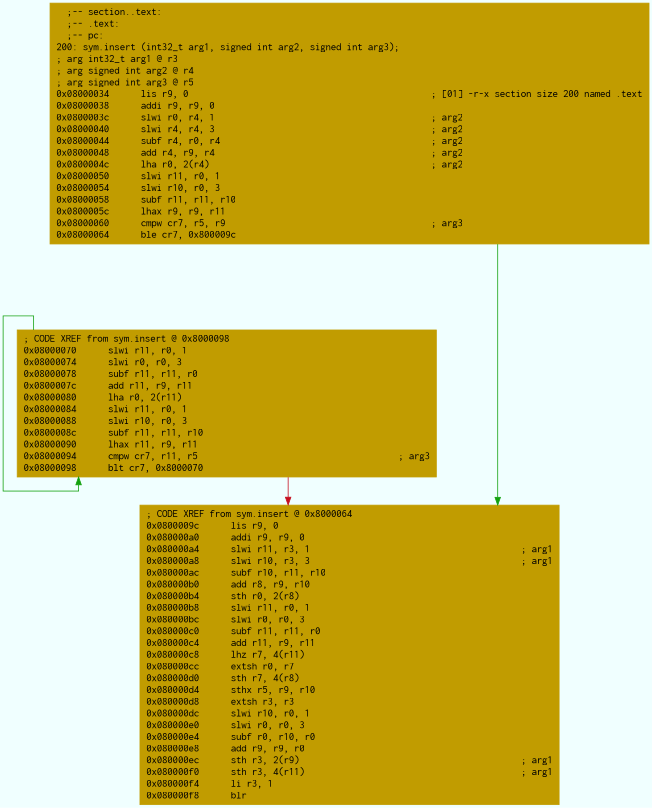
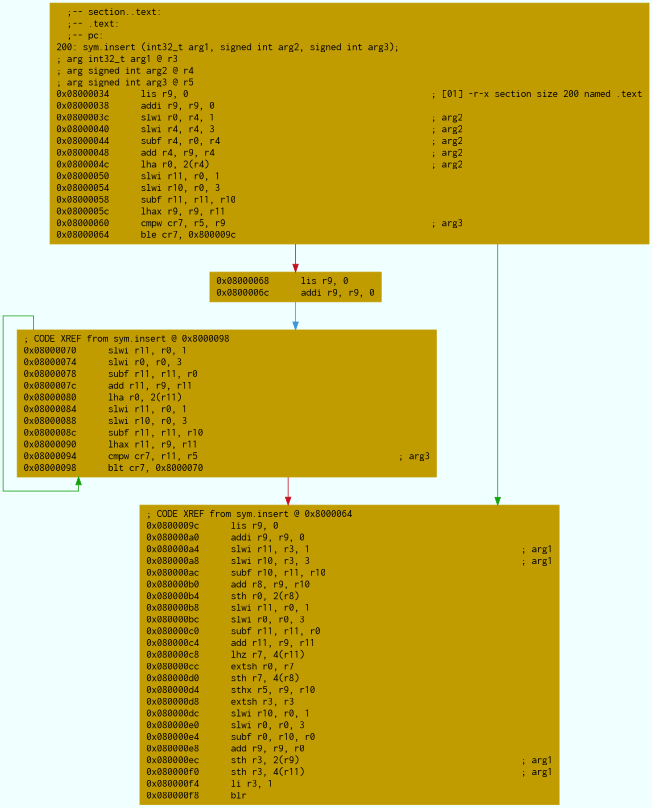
none -> (296, 287)
